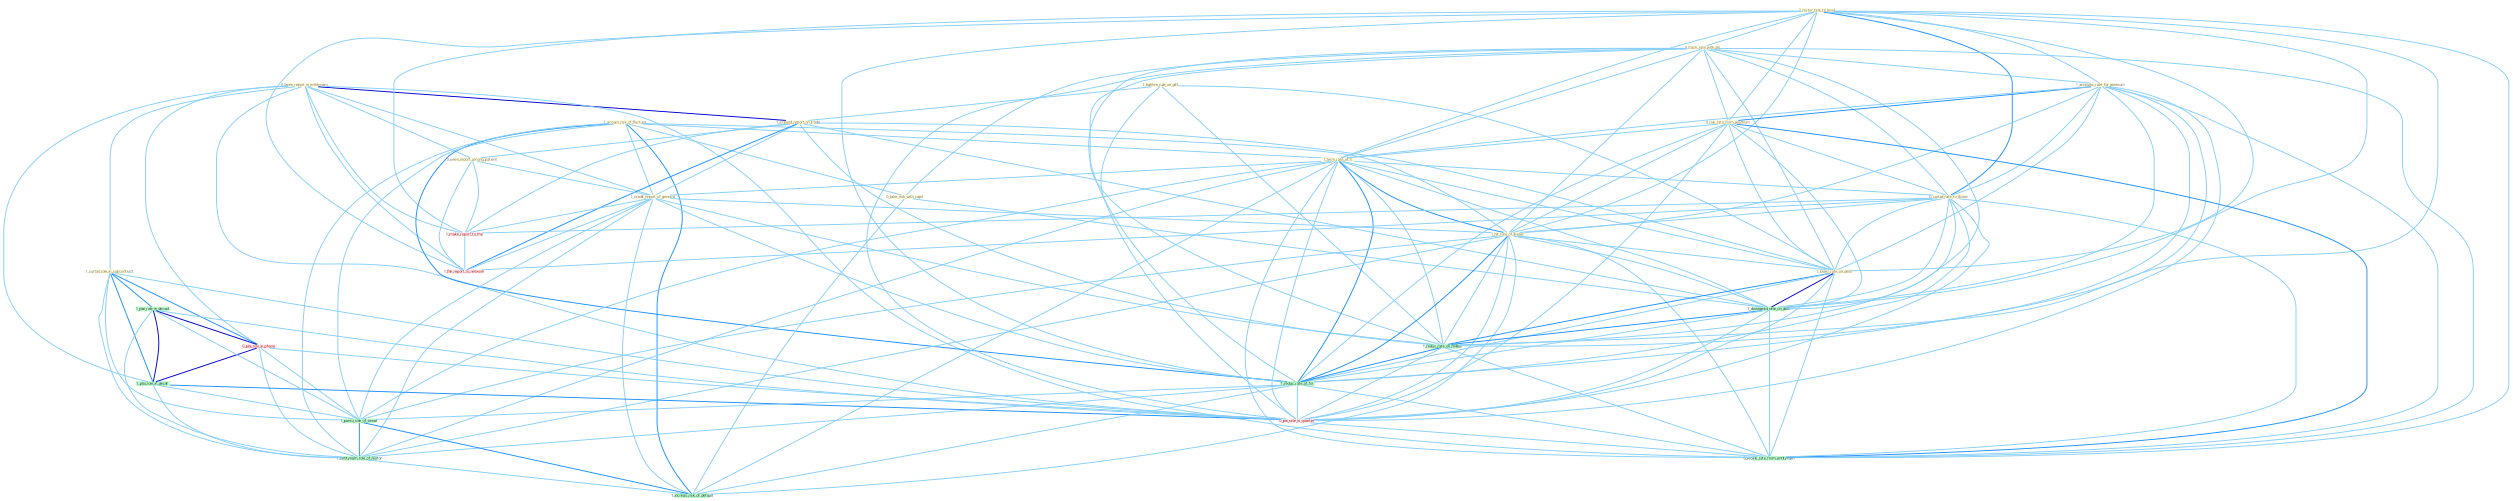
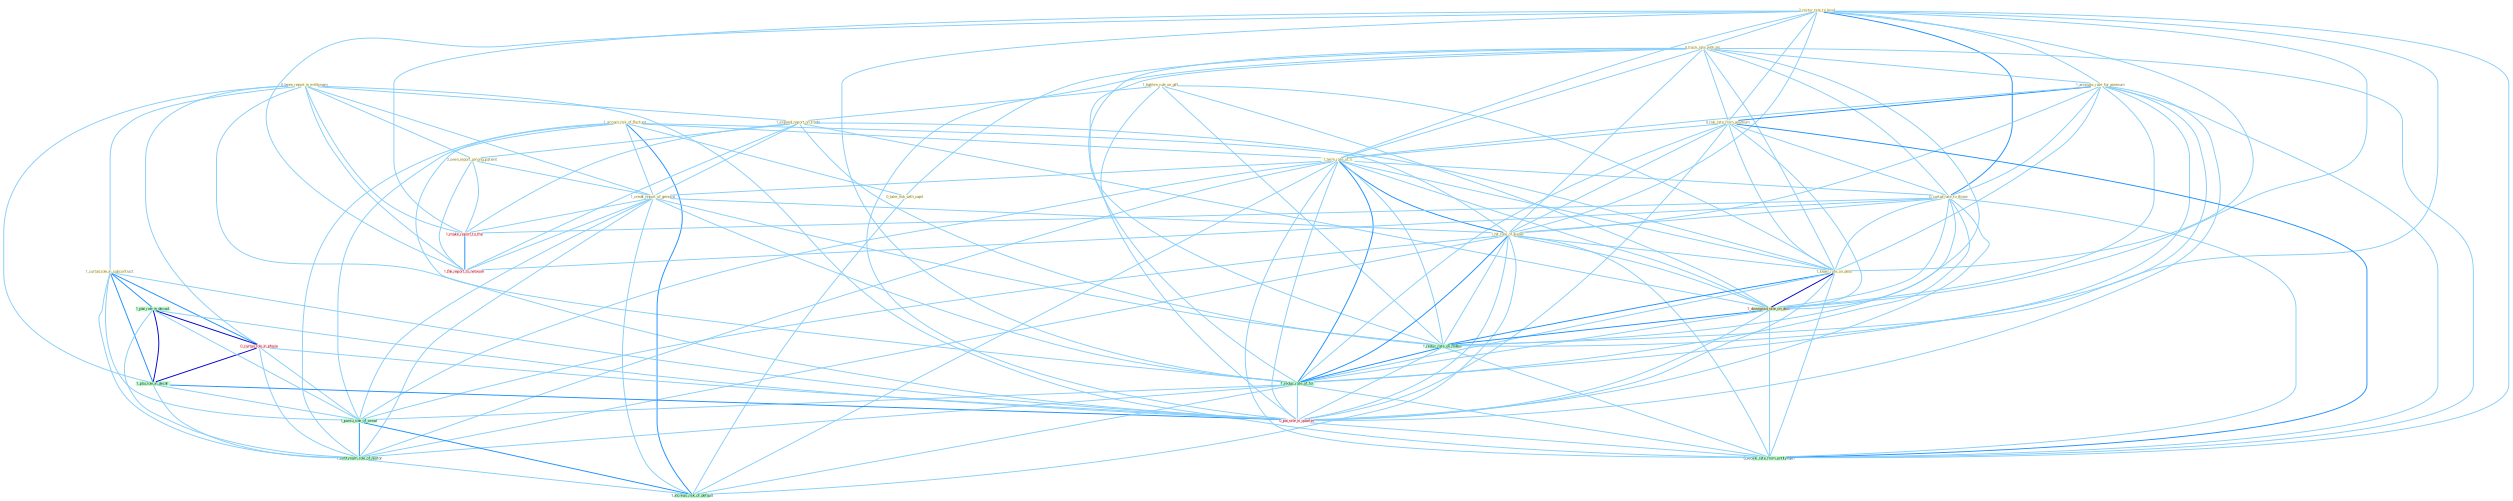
(634, 109) -> (634, 109)
(622, 198) -> (622, 198)
(465, 253) -> (465, 253)
(1358, 256) -> (1487, 187)
(1770, 309) -> (1770, 309)
(714, 321) -> (714, 321)
(259, 346) -> (259, 346)
